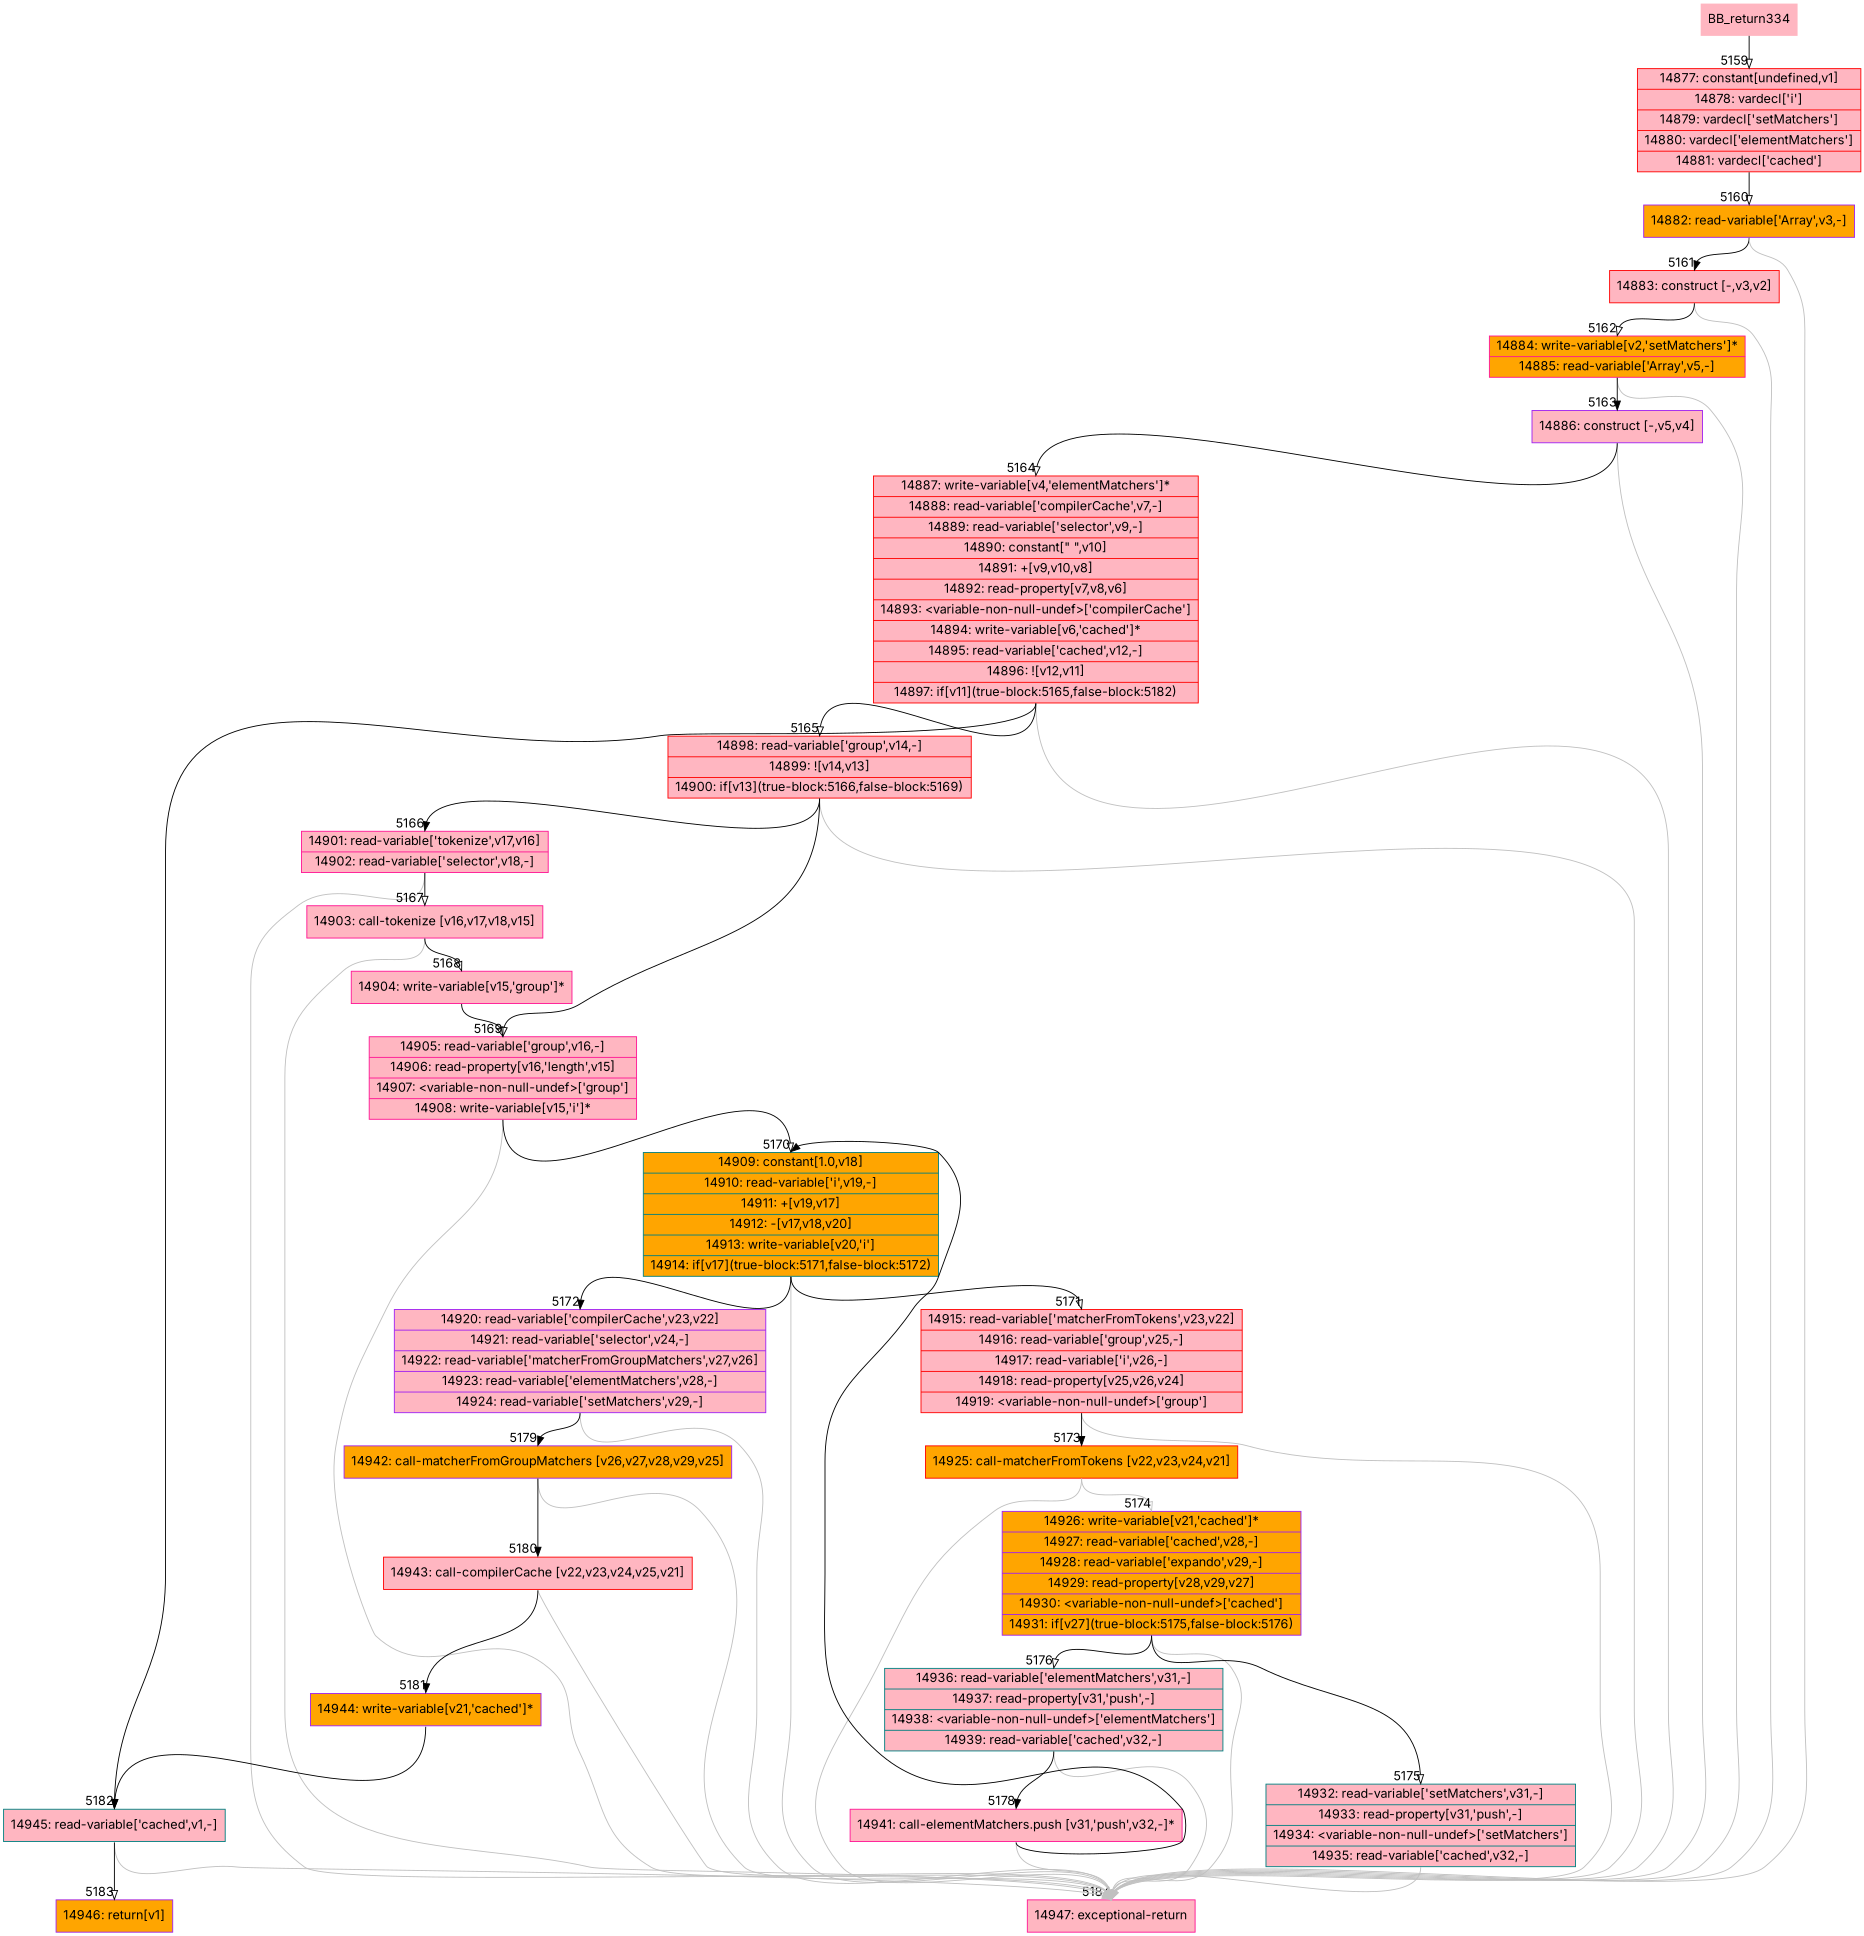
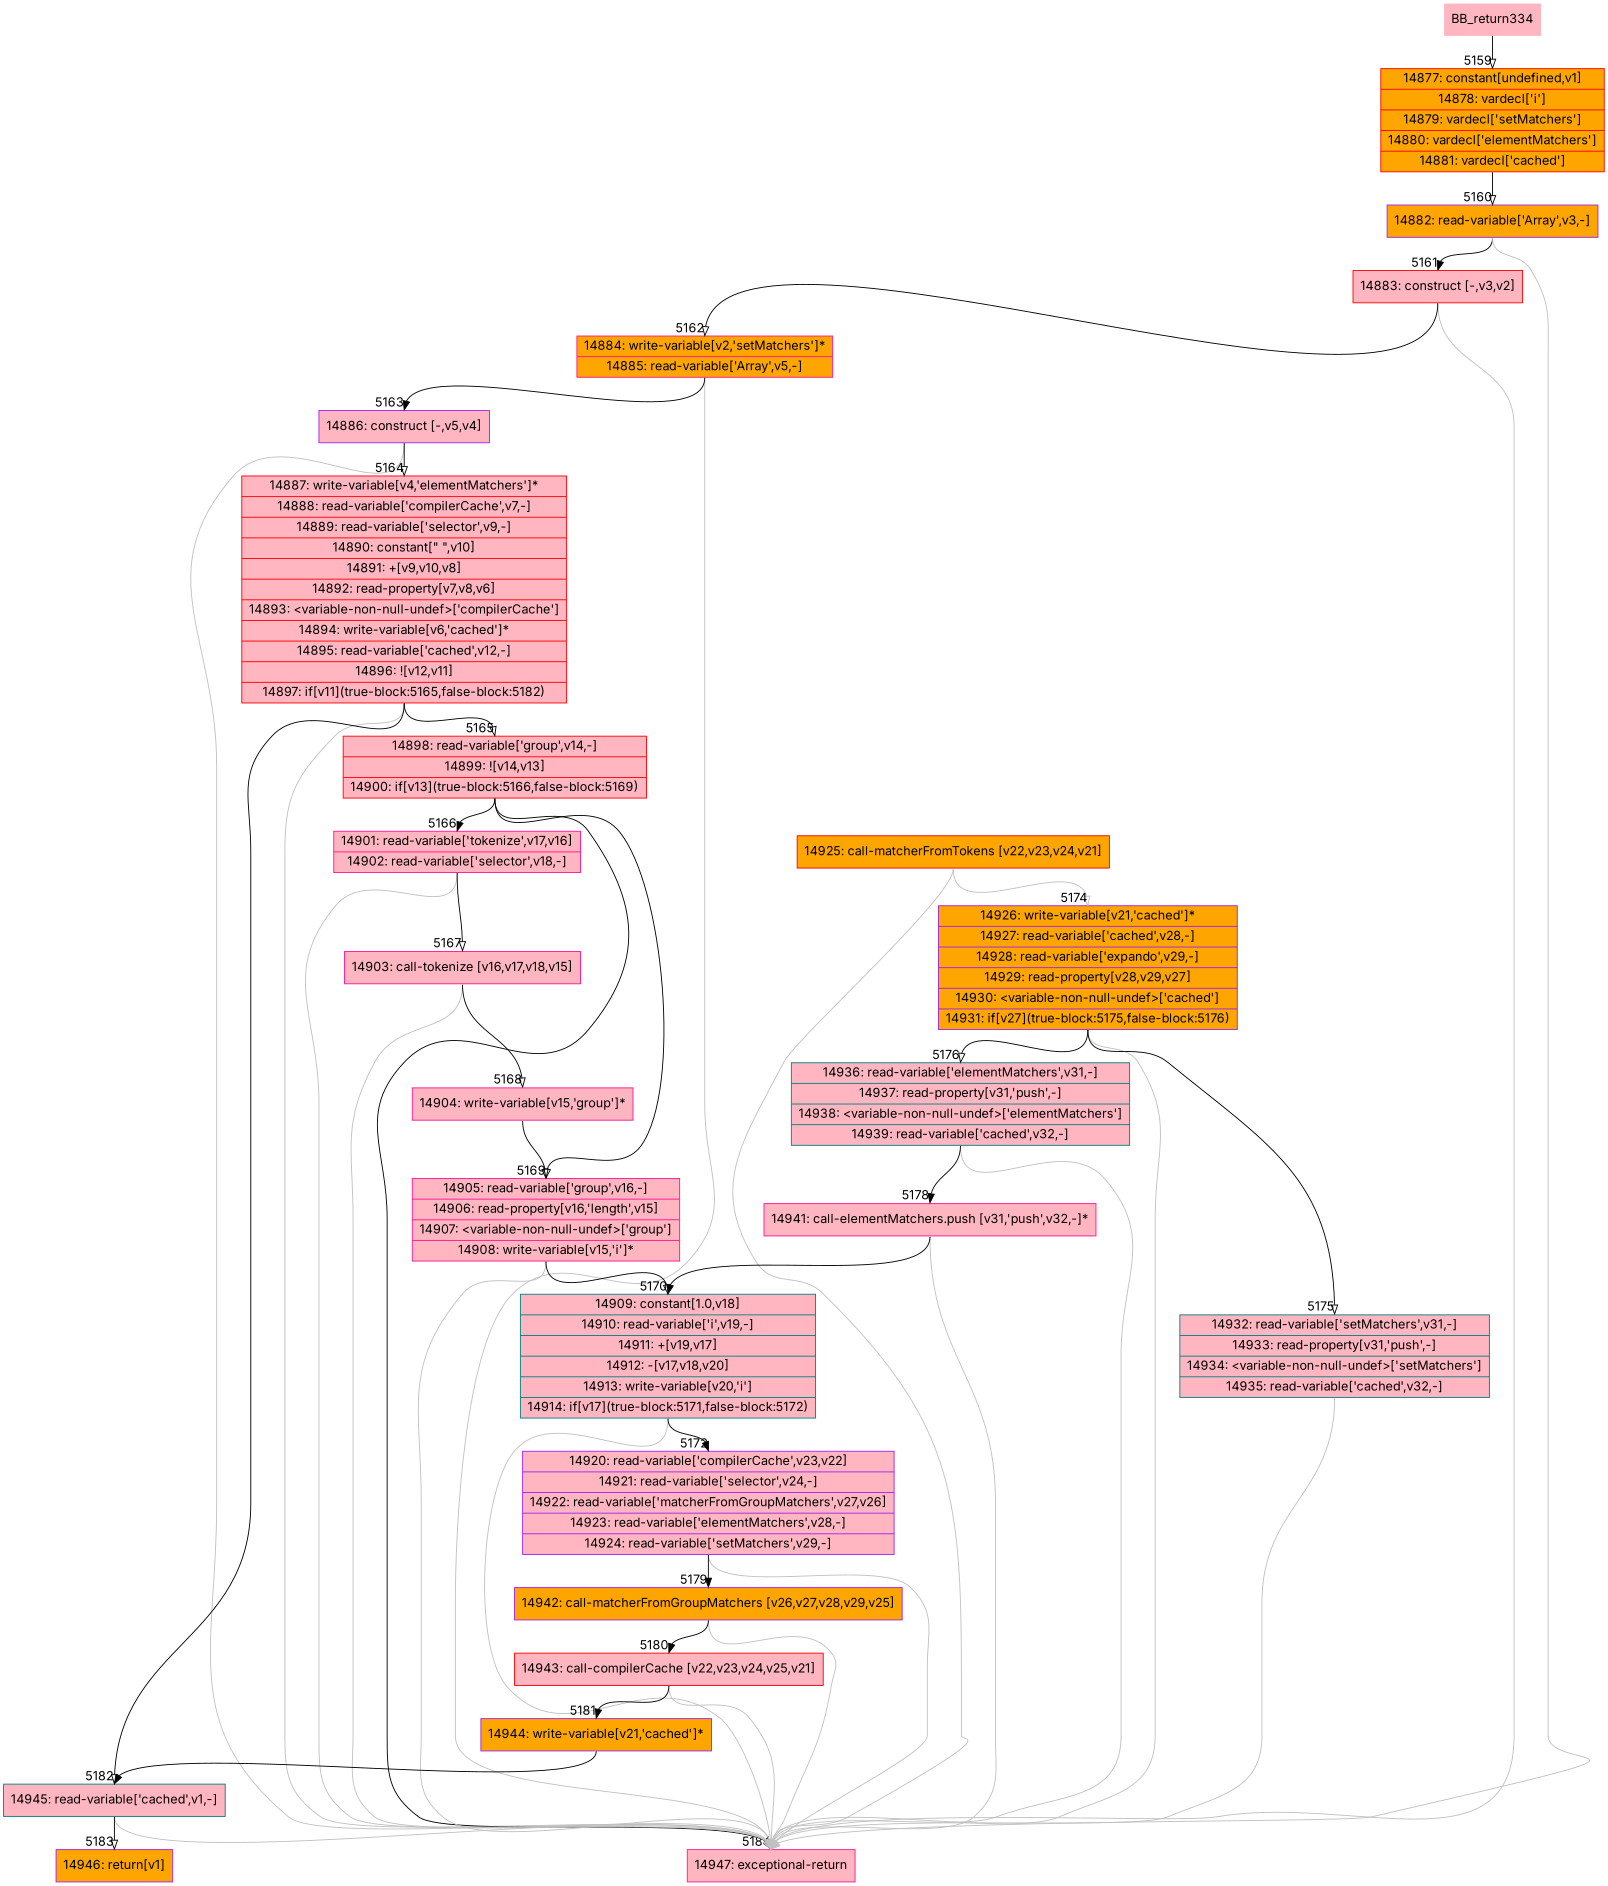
(1749, 120) -> (1493, 120)
(1634, 1212) -> (387, 1353)
(791, 1214) -> (668, 1356)
(1082, 1361) -> none
